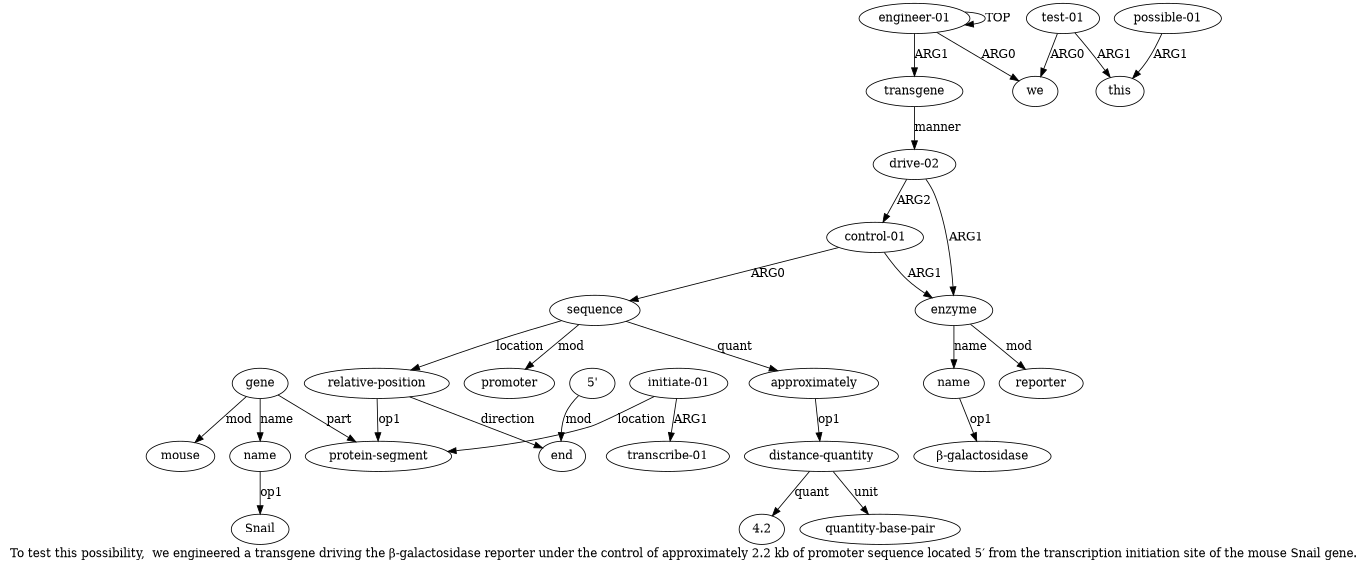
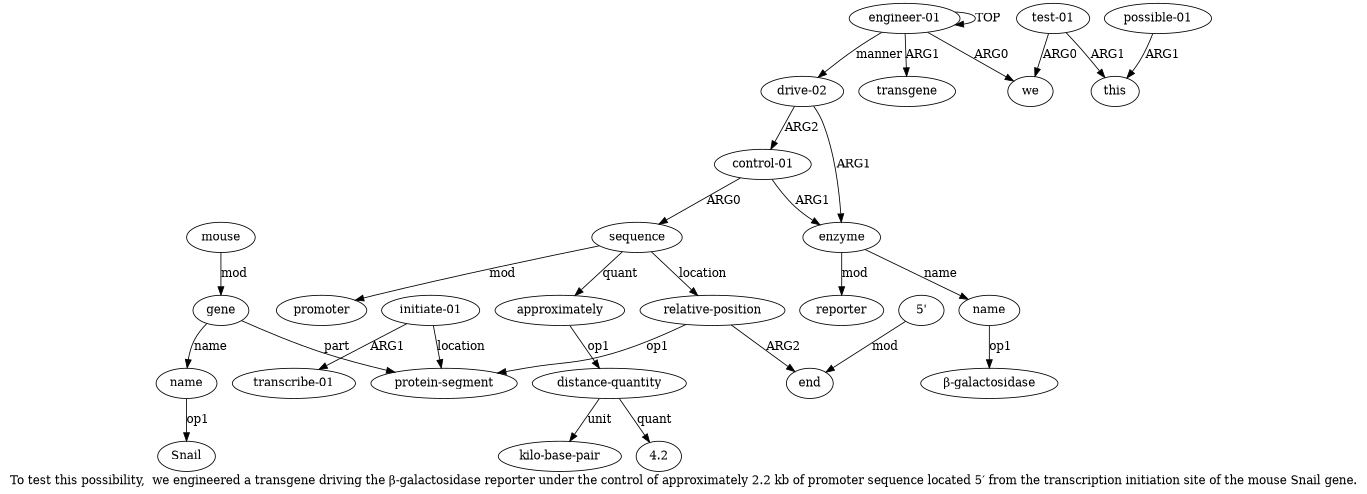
(914, 124) -> (852, 51)
(224, 417) -> (221, 270)
(508, 420) -> (783, 347)
(880, 529) -> (560, 456)
